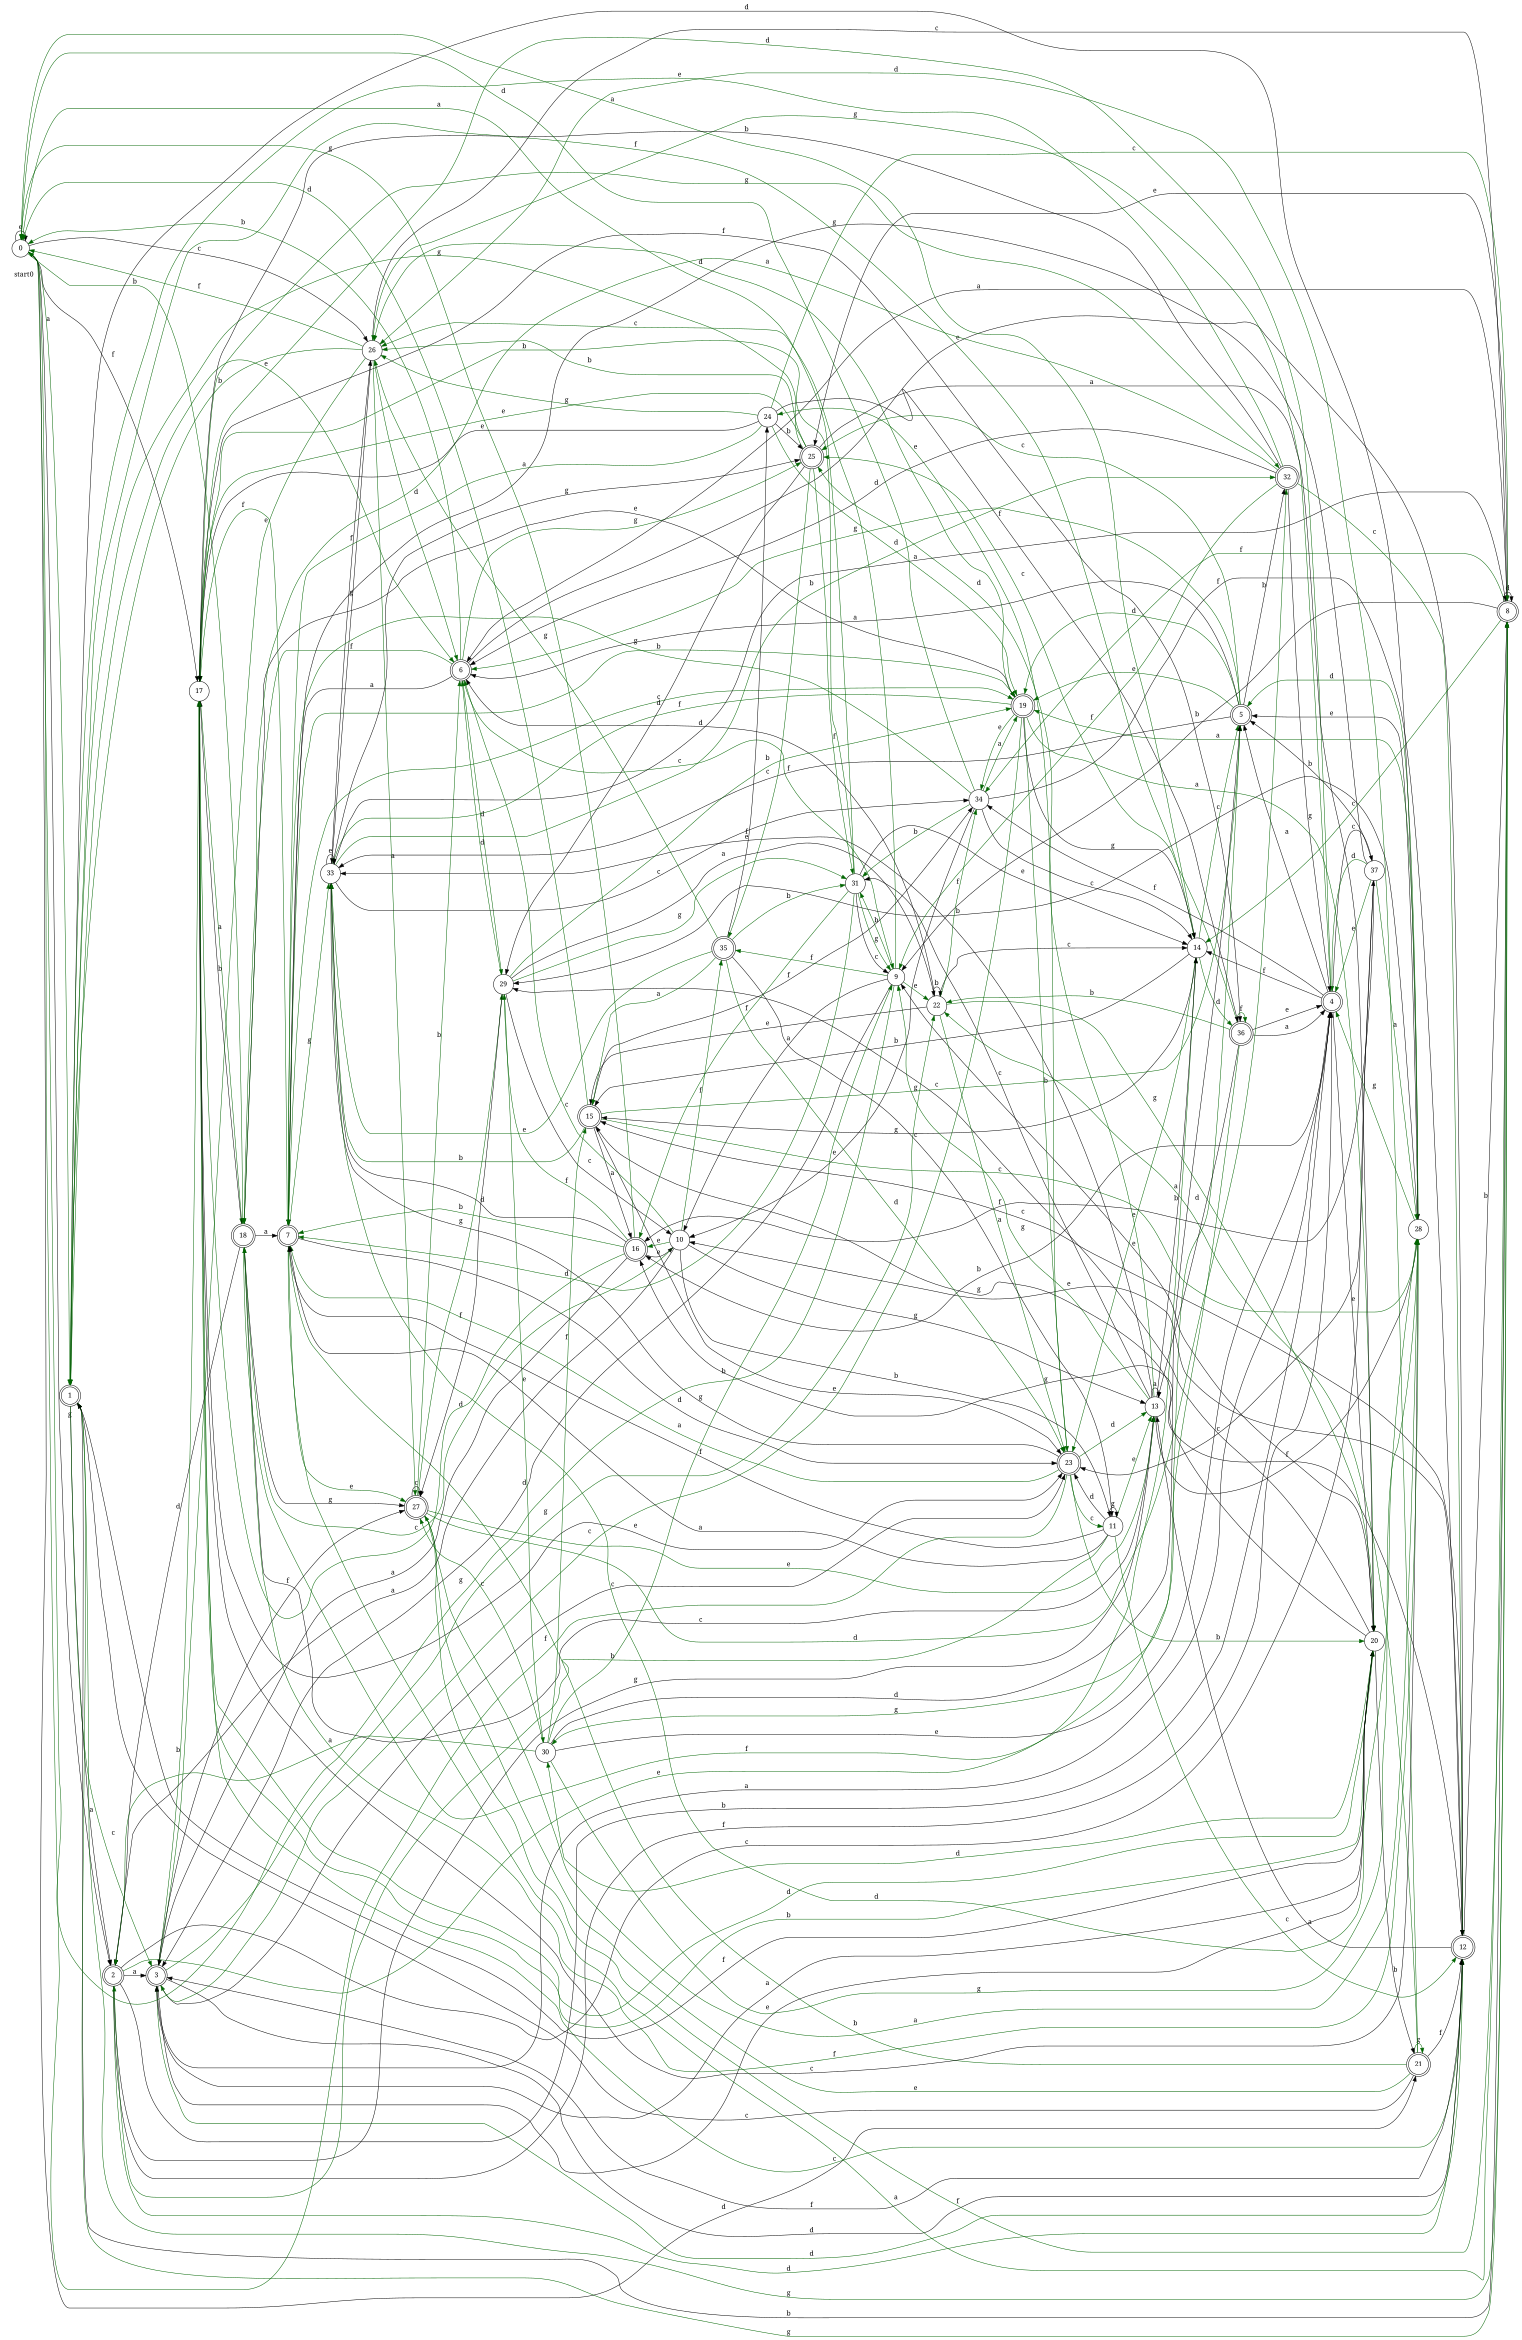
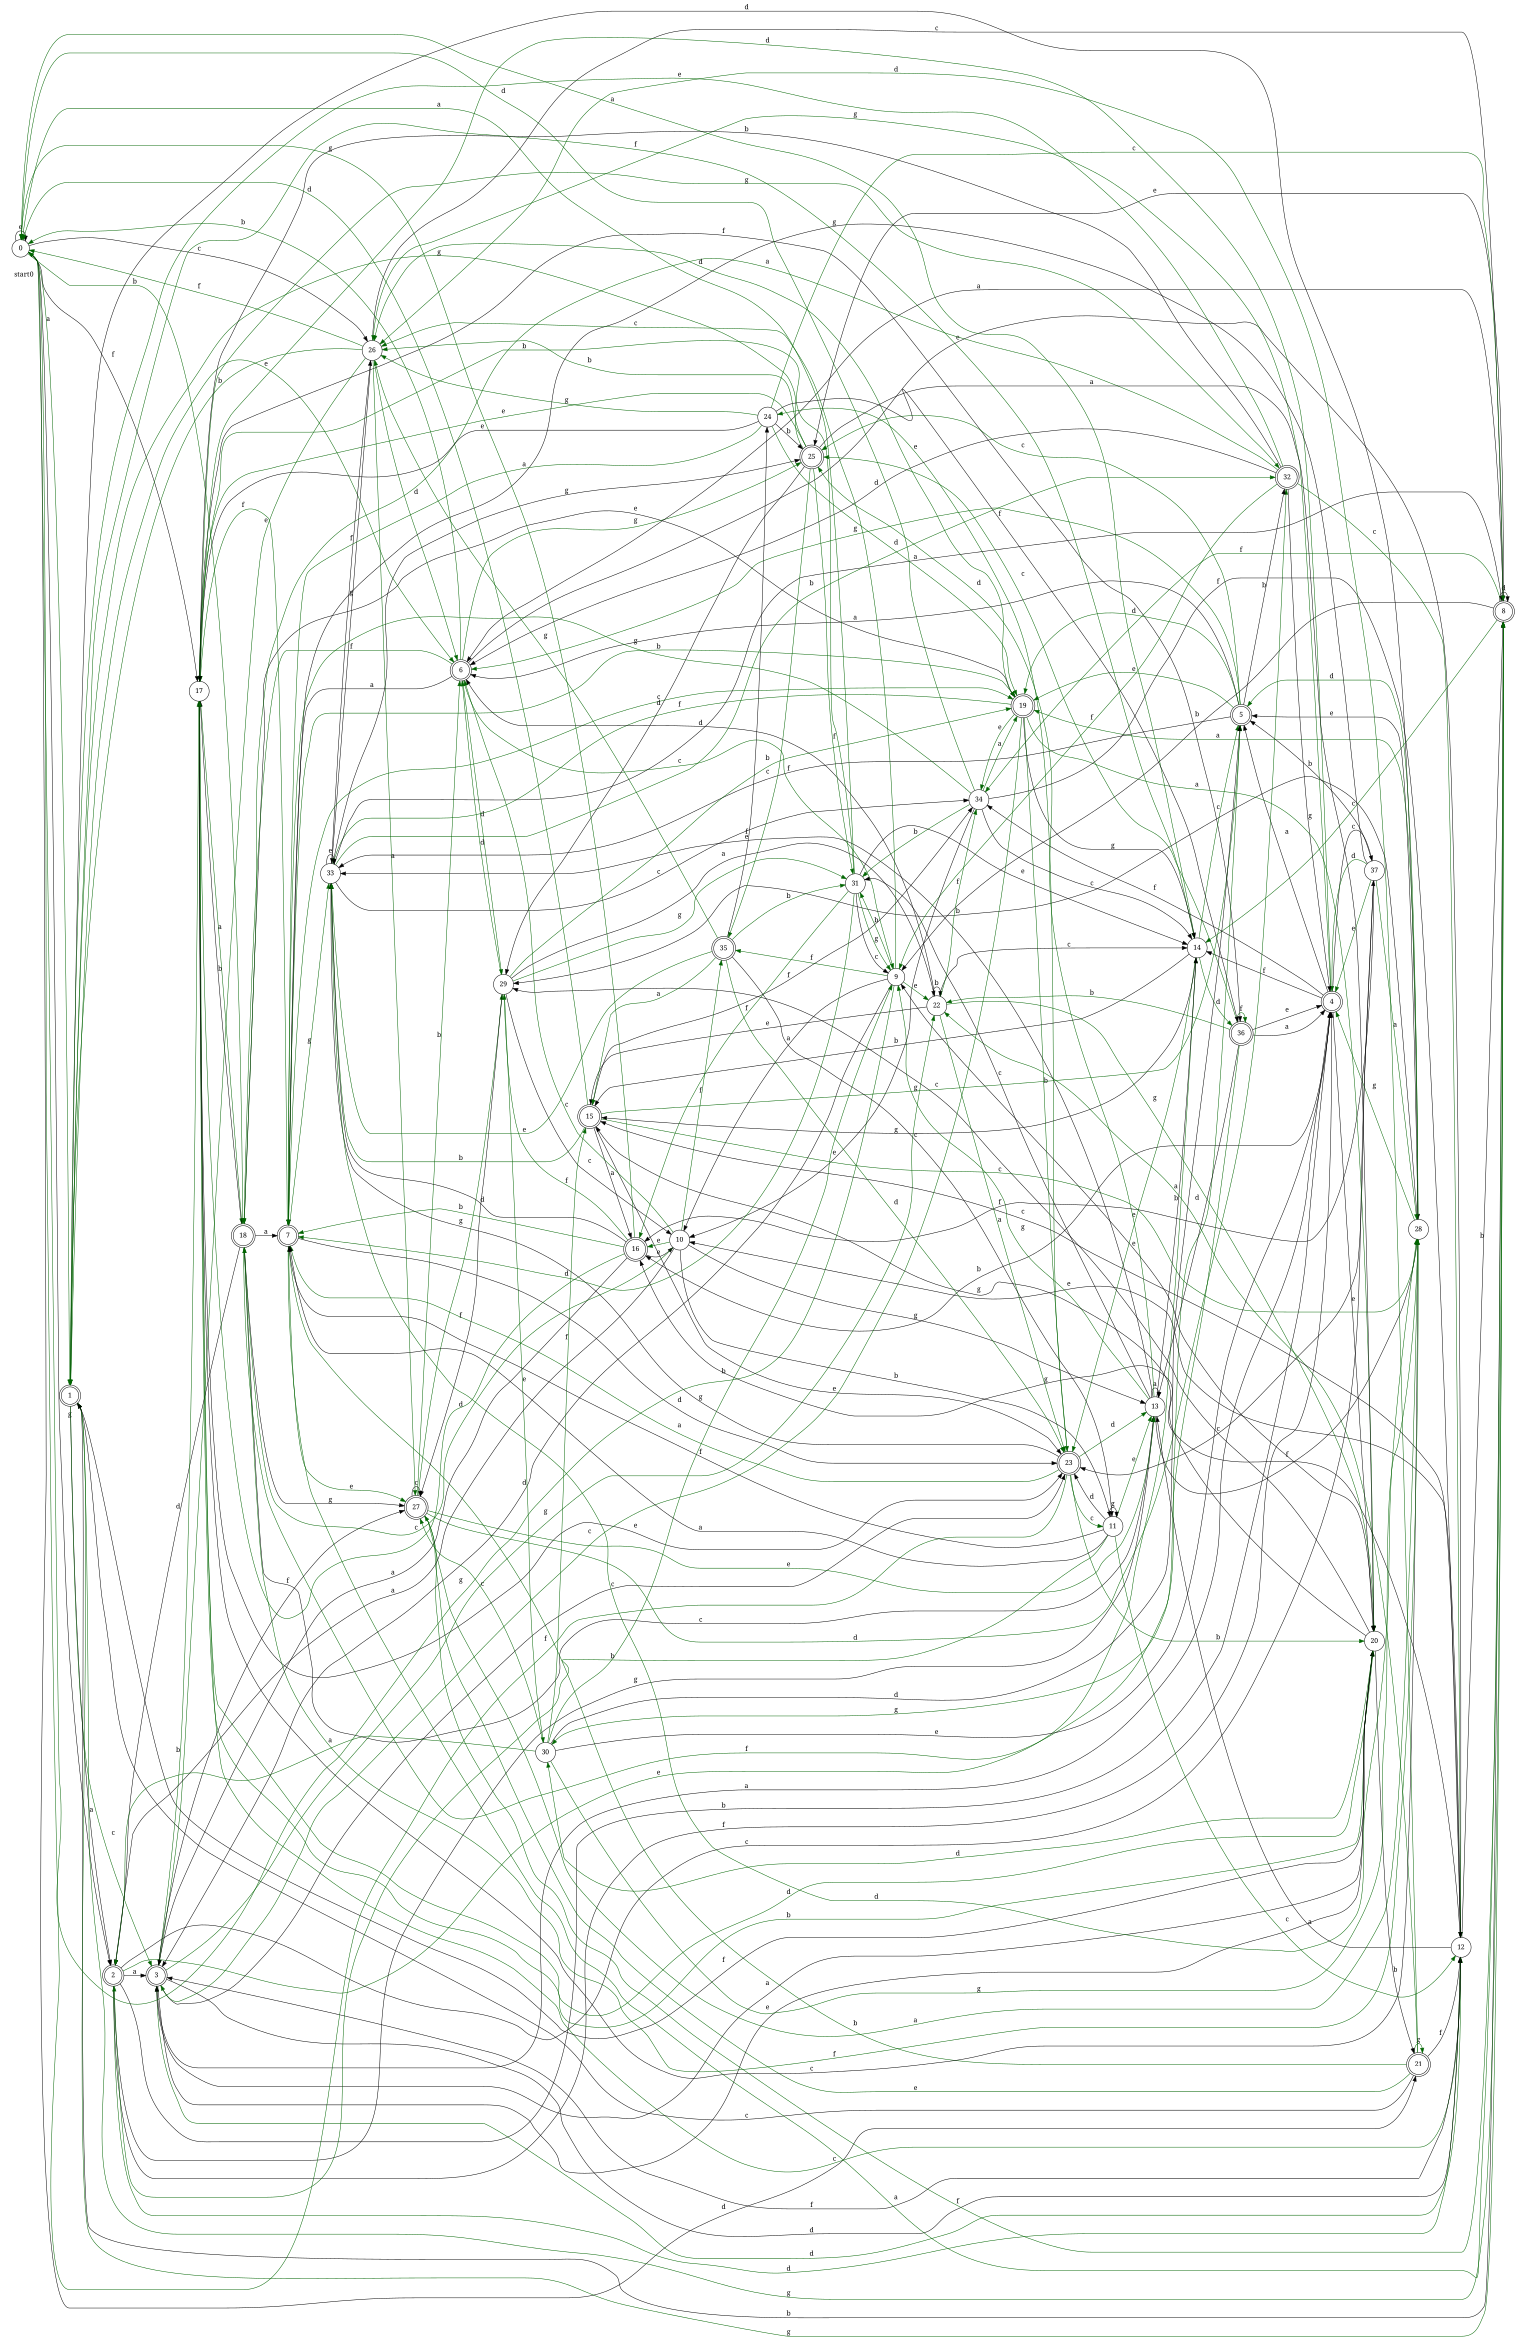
(1463, 1947) -> (1461, 1947)
